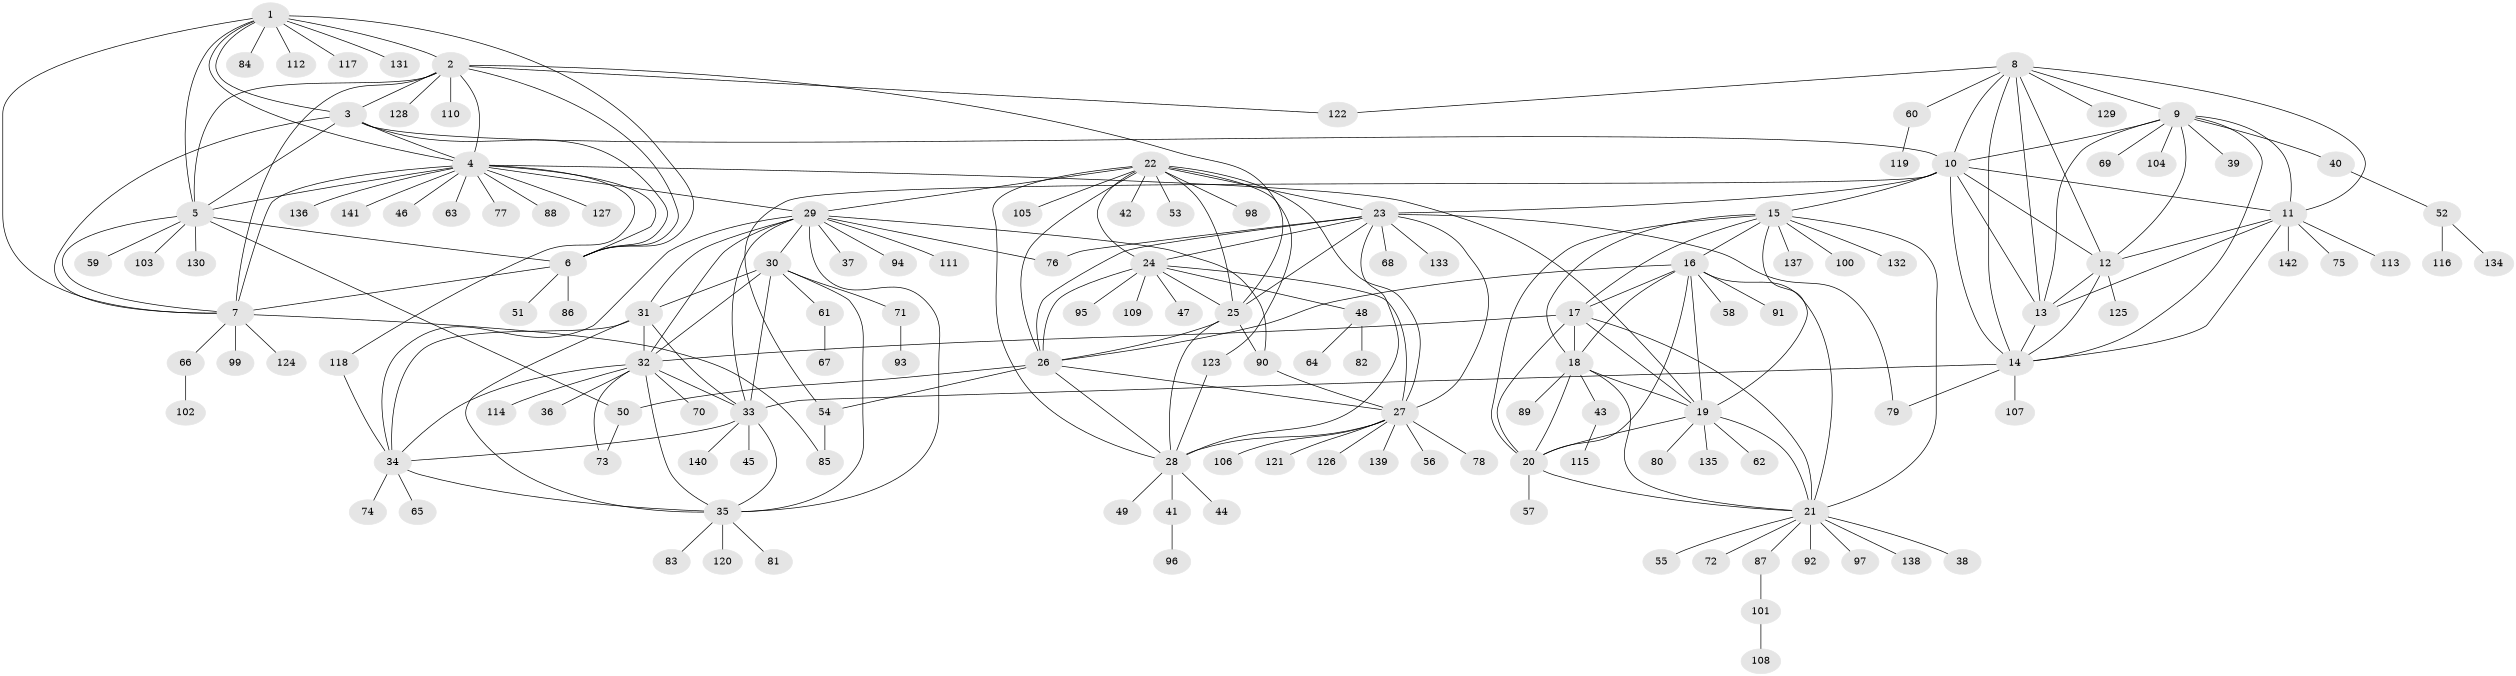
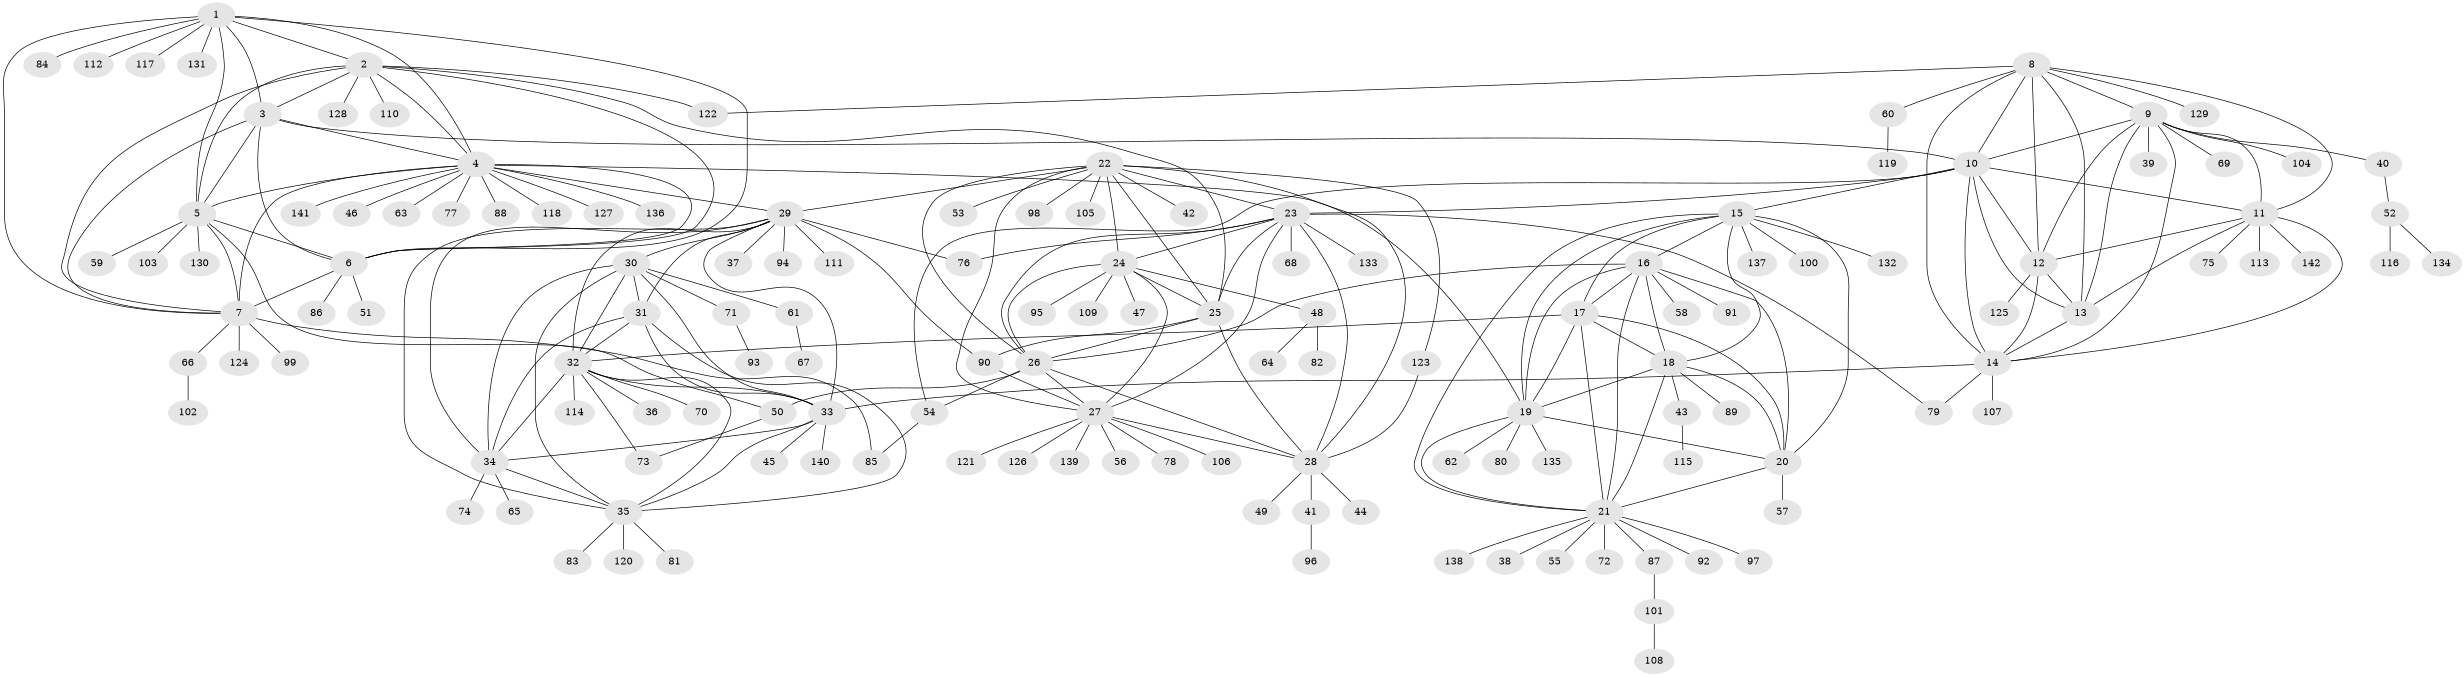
(363, 414) -> (509, 326)
